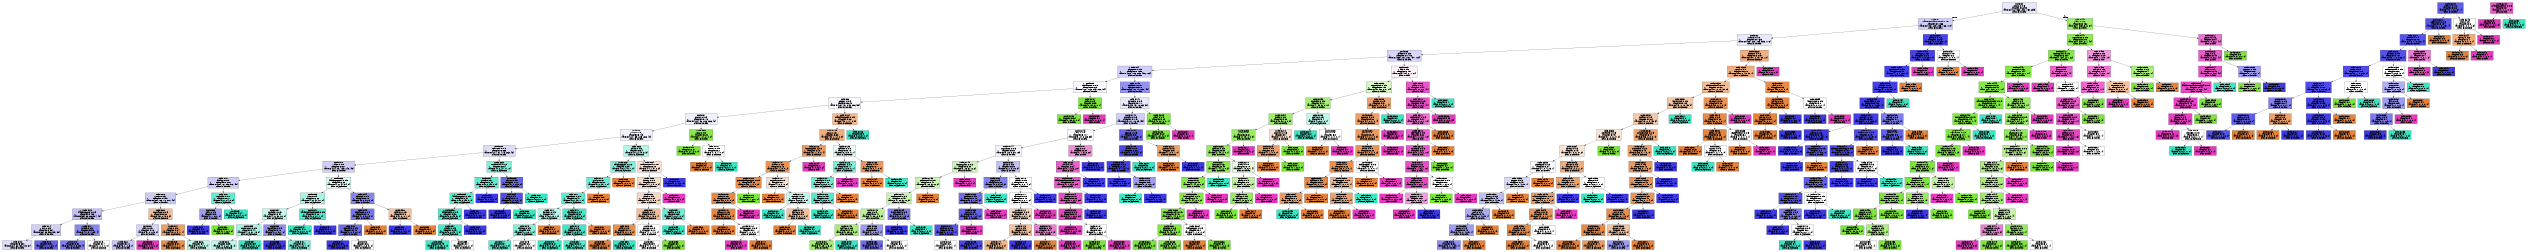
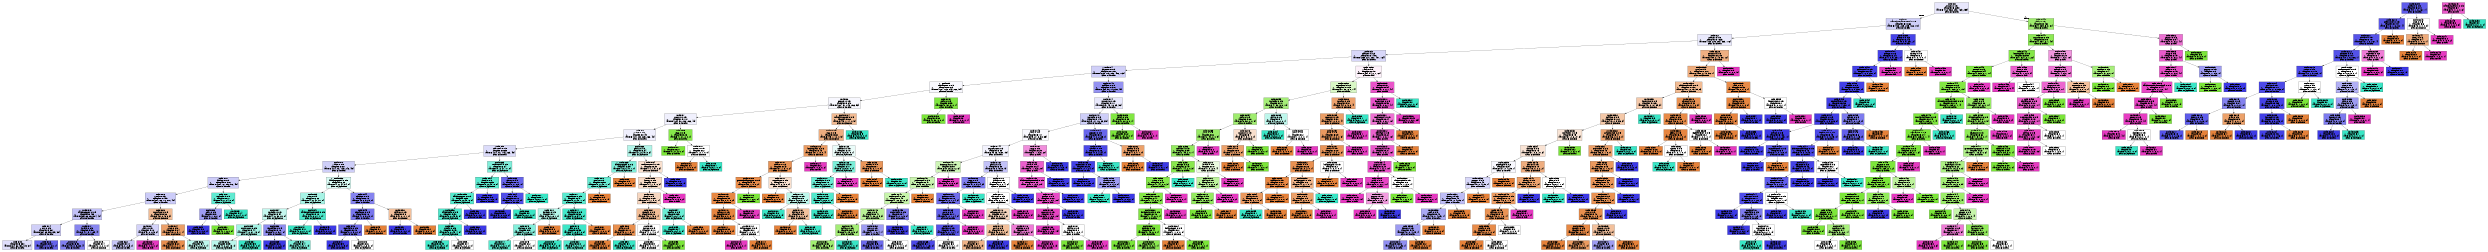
(971, 237) -> (935, 238)
